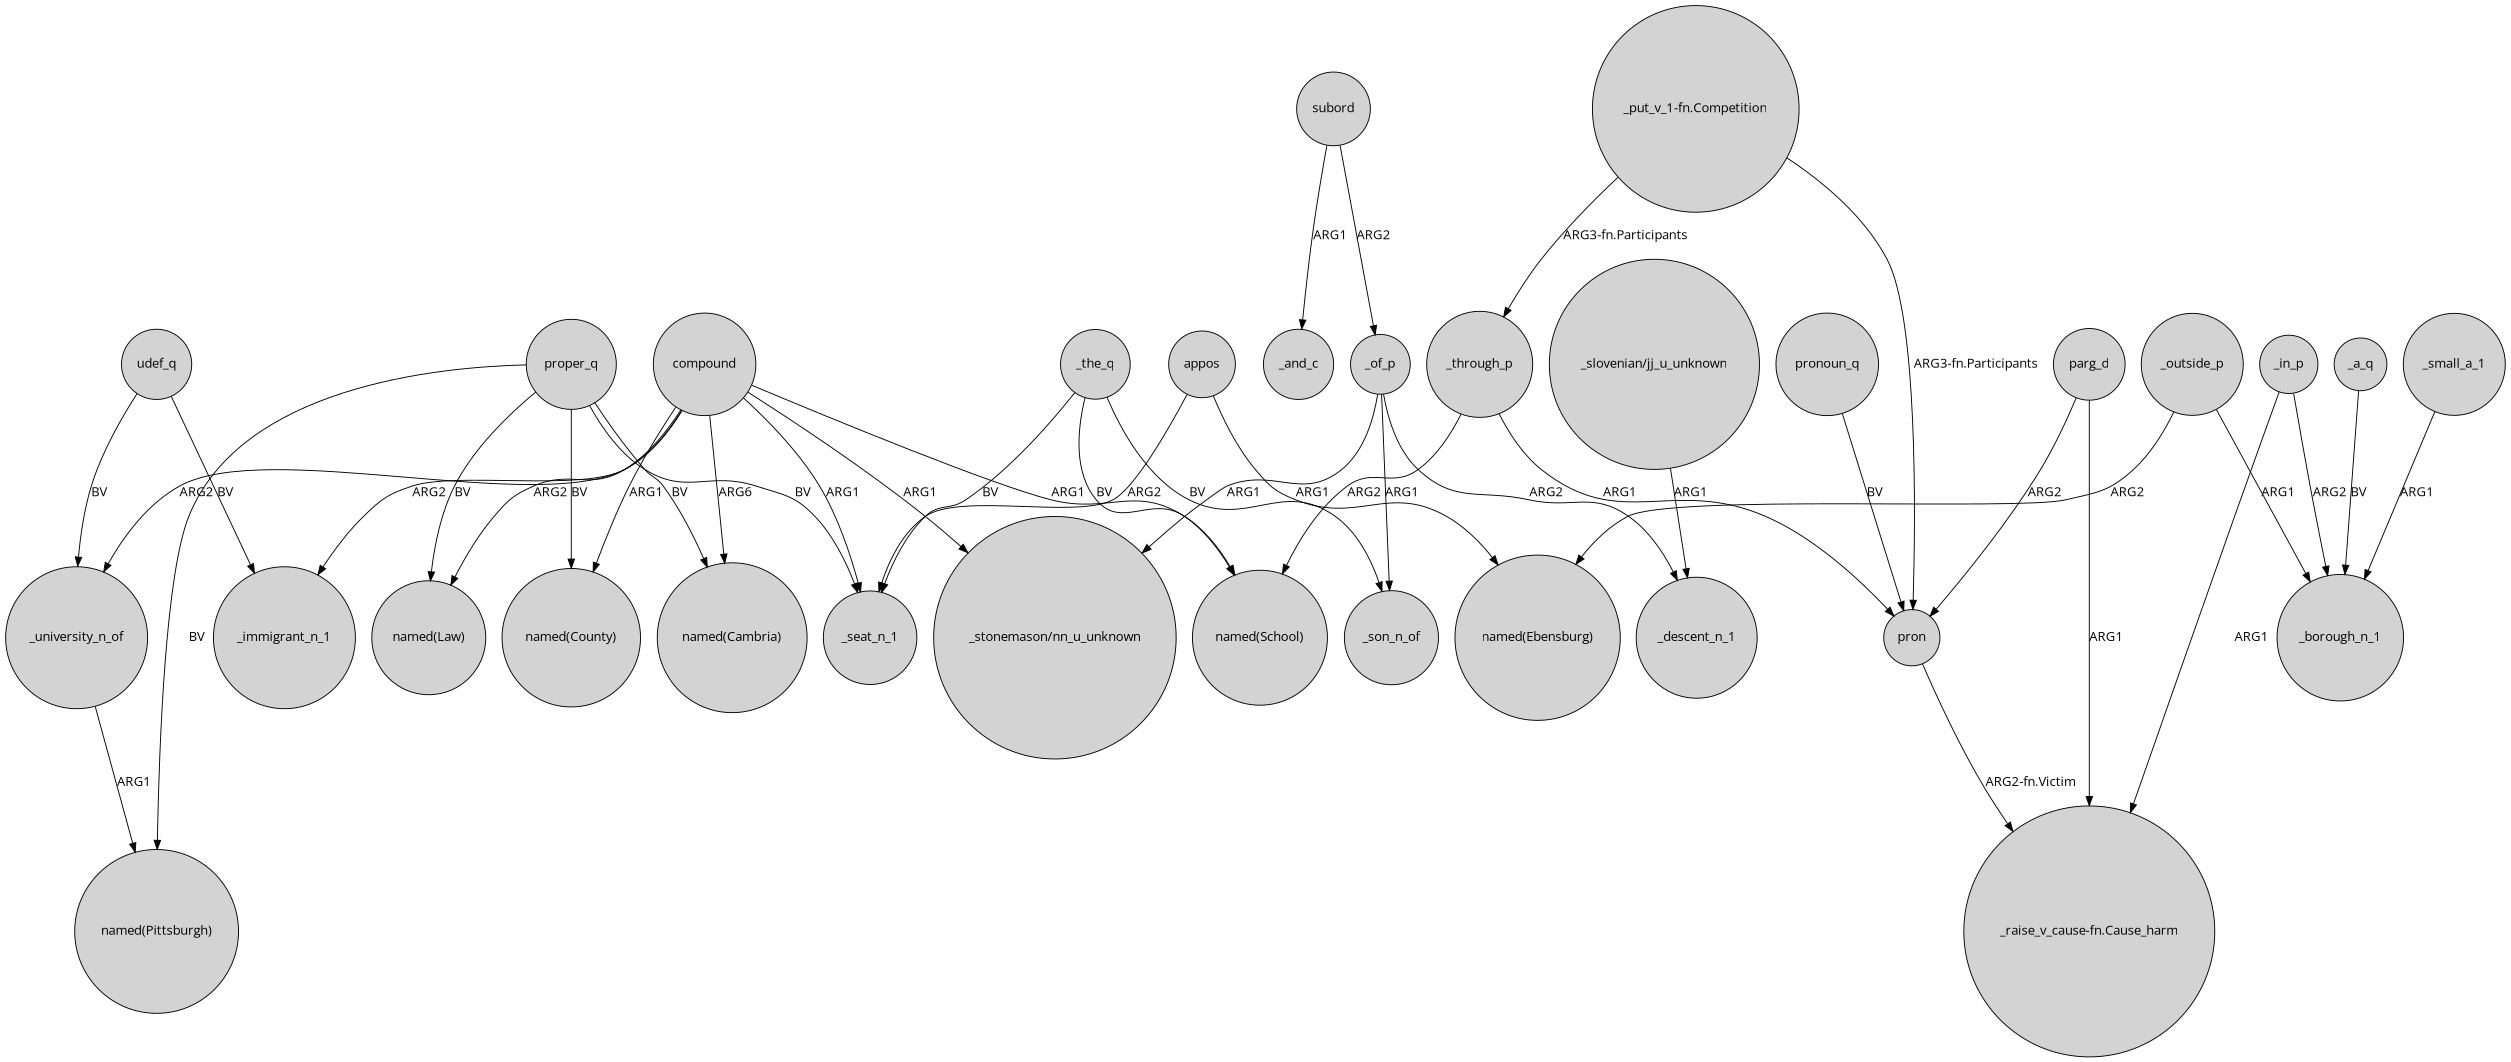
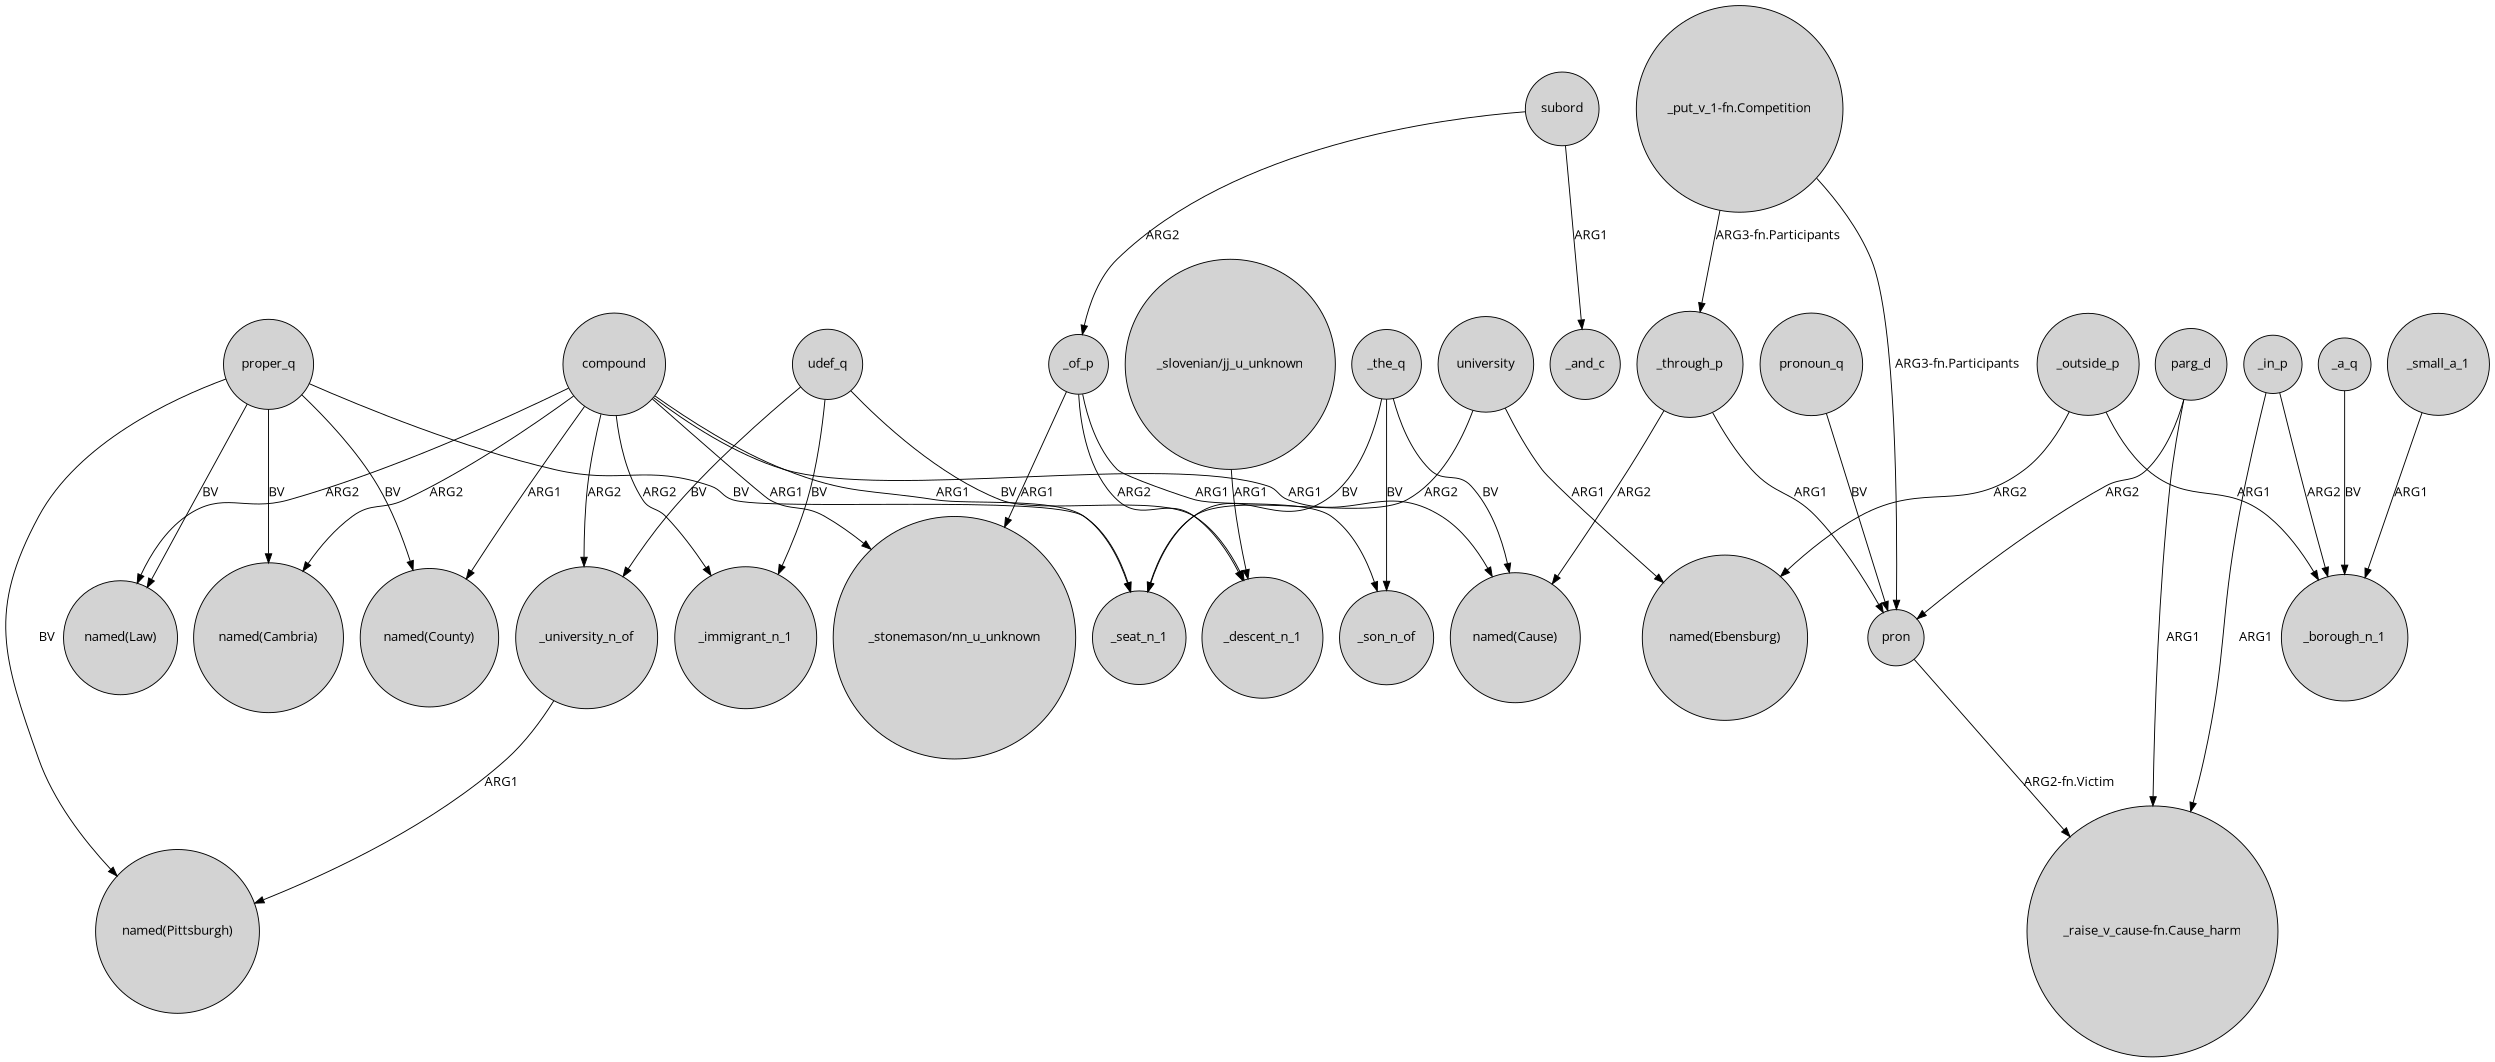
(1202, 364) -> (1486, 364)
(735, 493) -> (446, 493)
none -> (1075, 506)
(1260, 638) -> (1515, 638)
